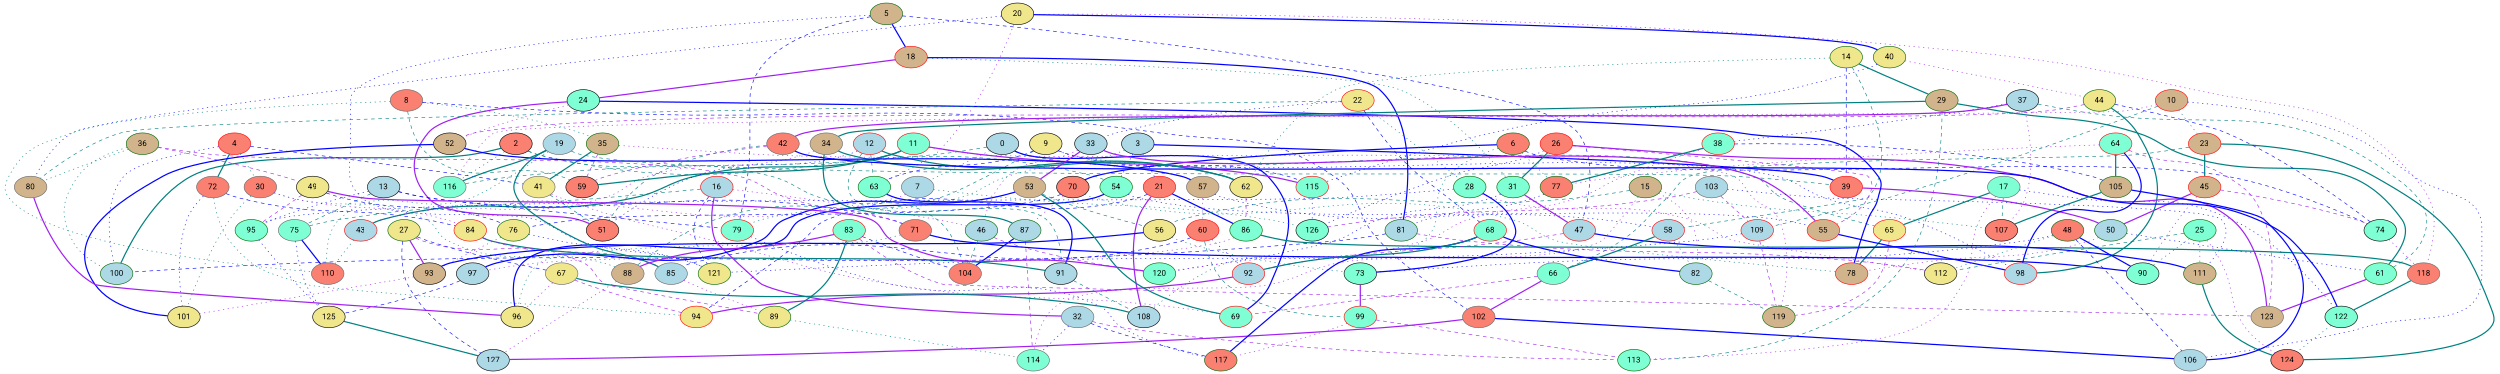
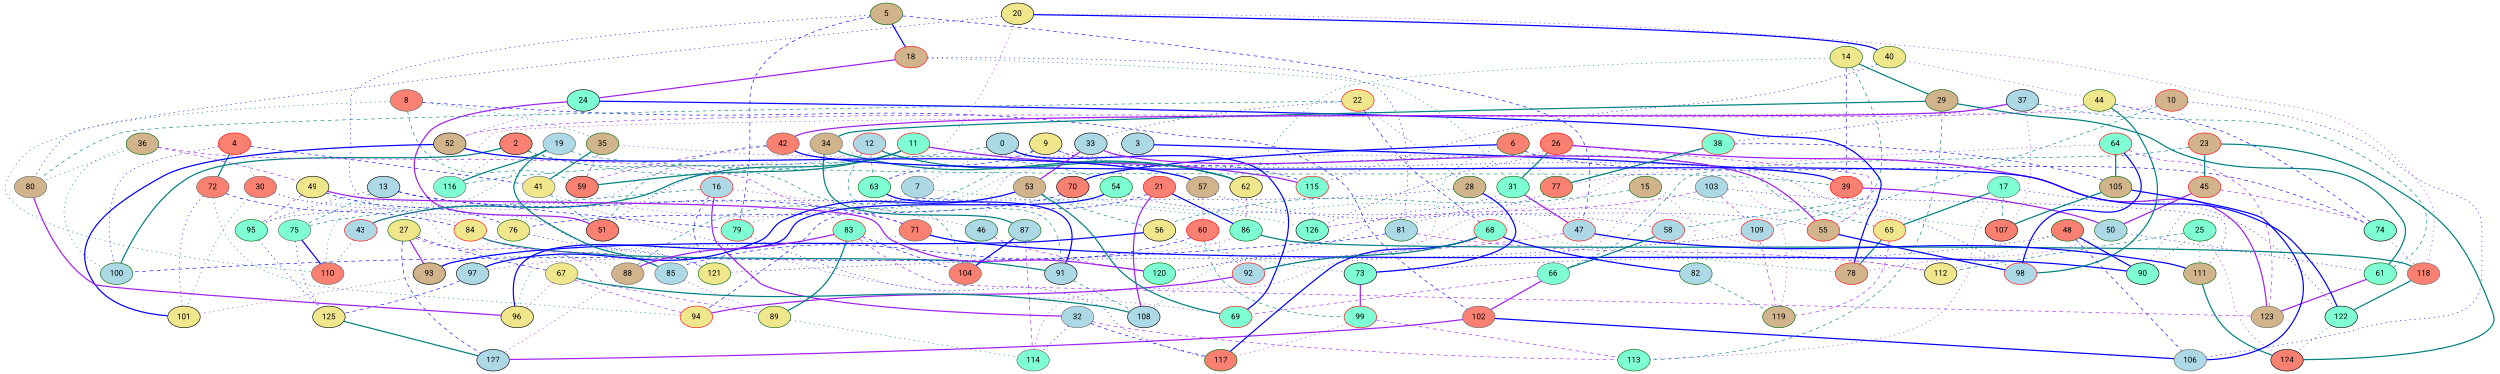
(1224, 65) -> (1224, 65)
(1470, 187) -> (1470, 187)
